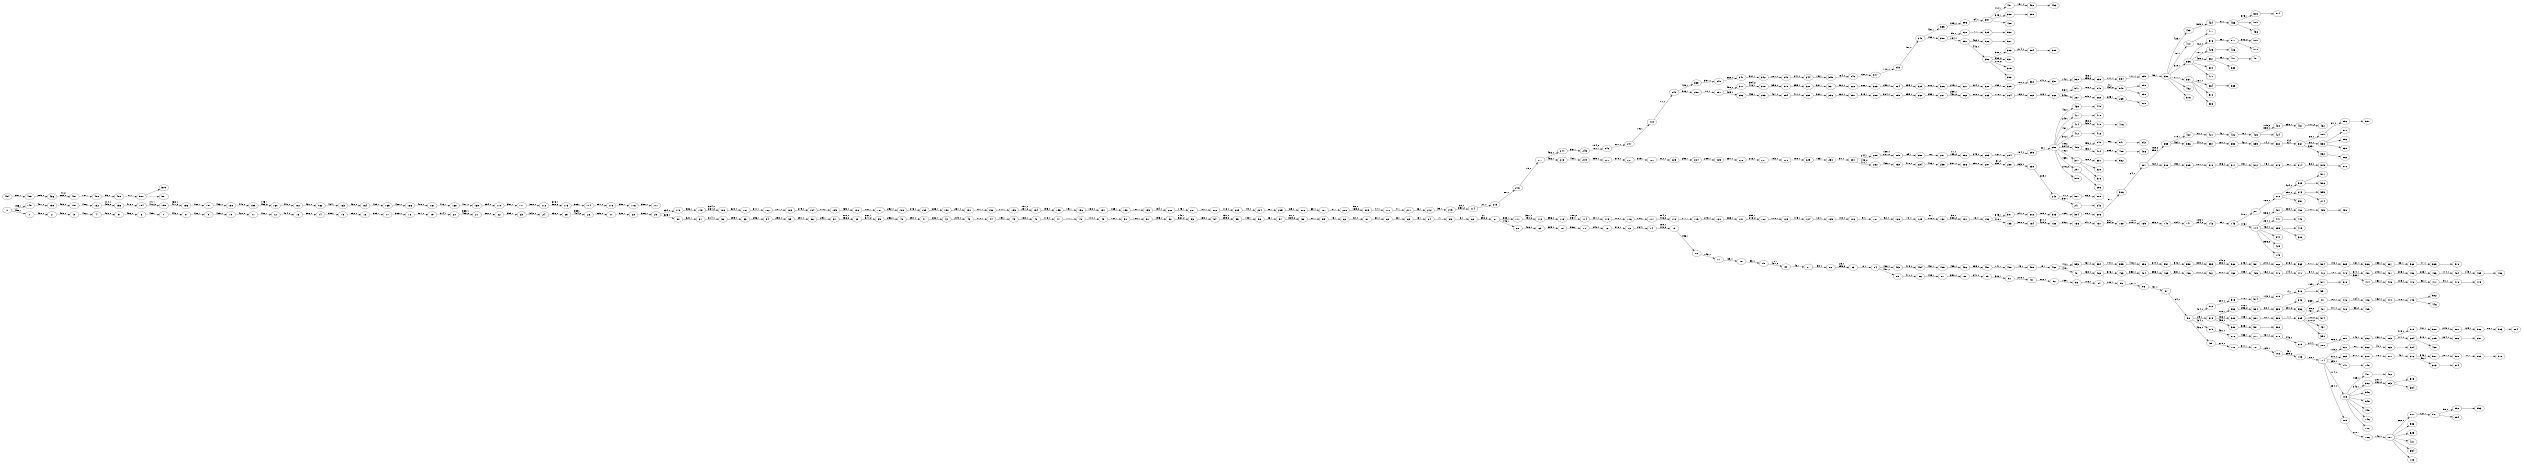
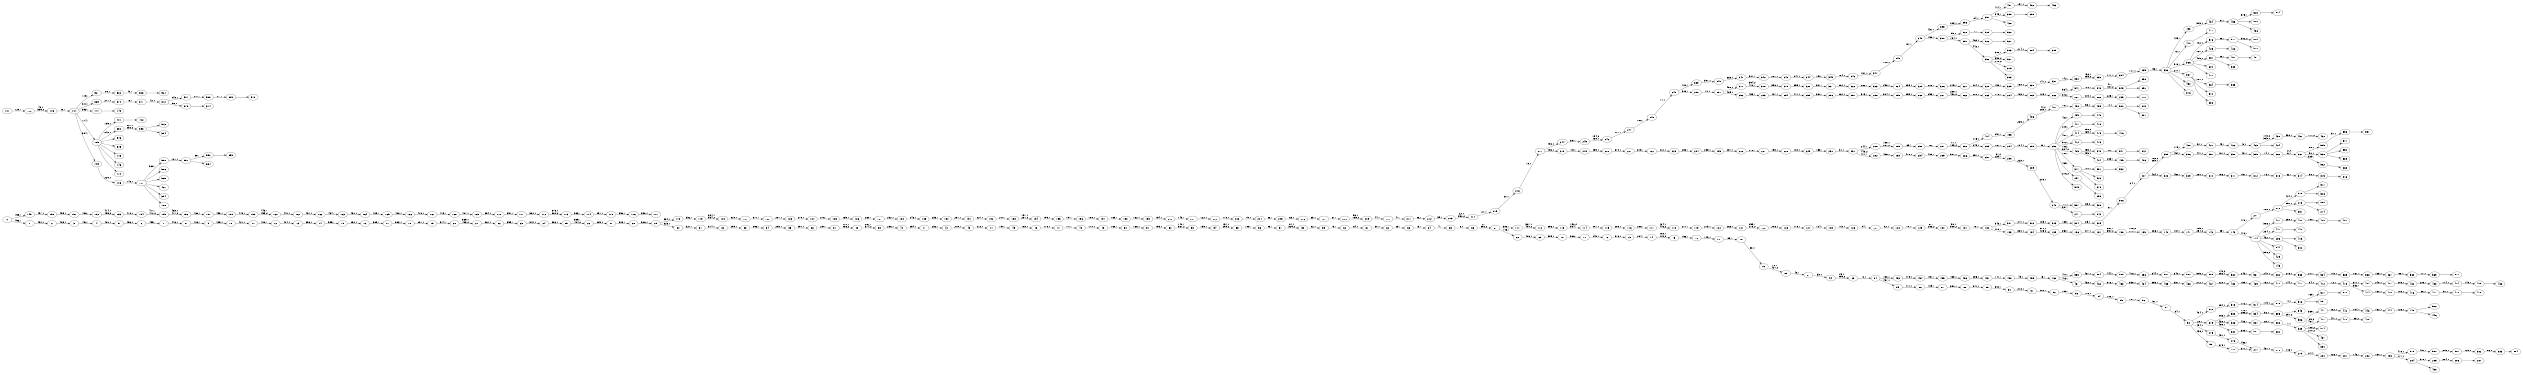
none -> (1975, 142)
(2244, 347) -> (2244, 350)
